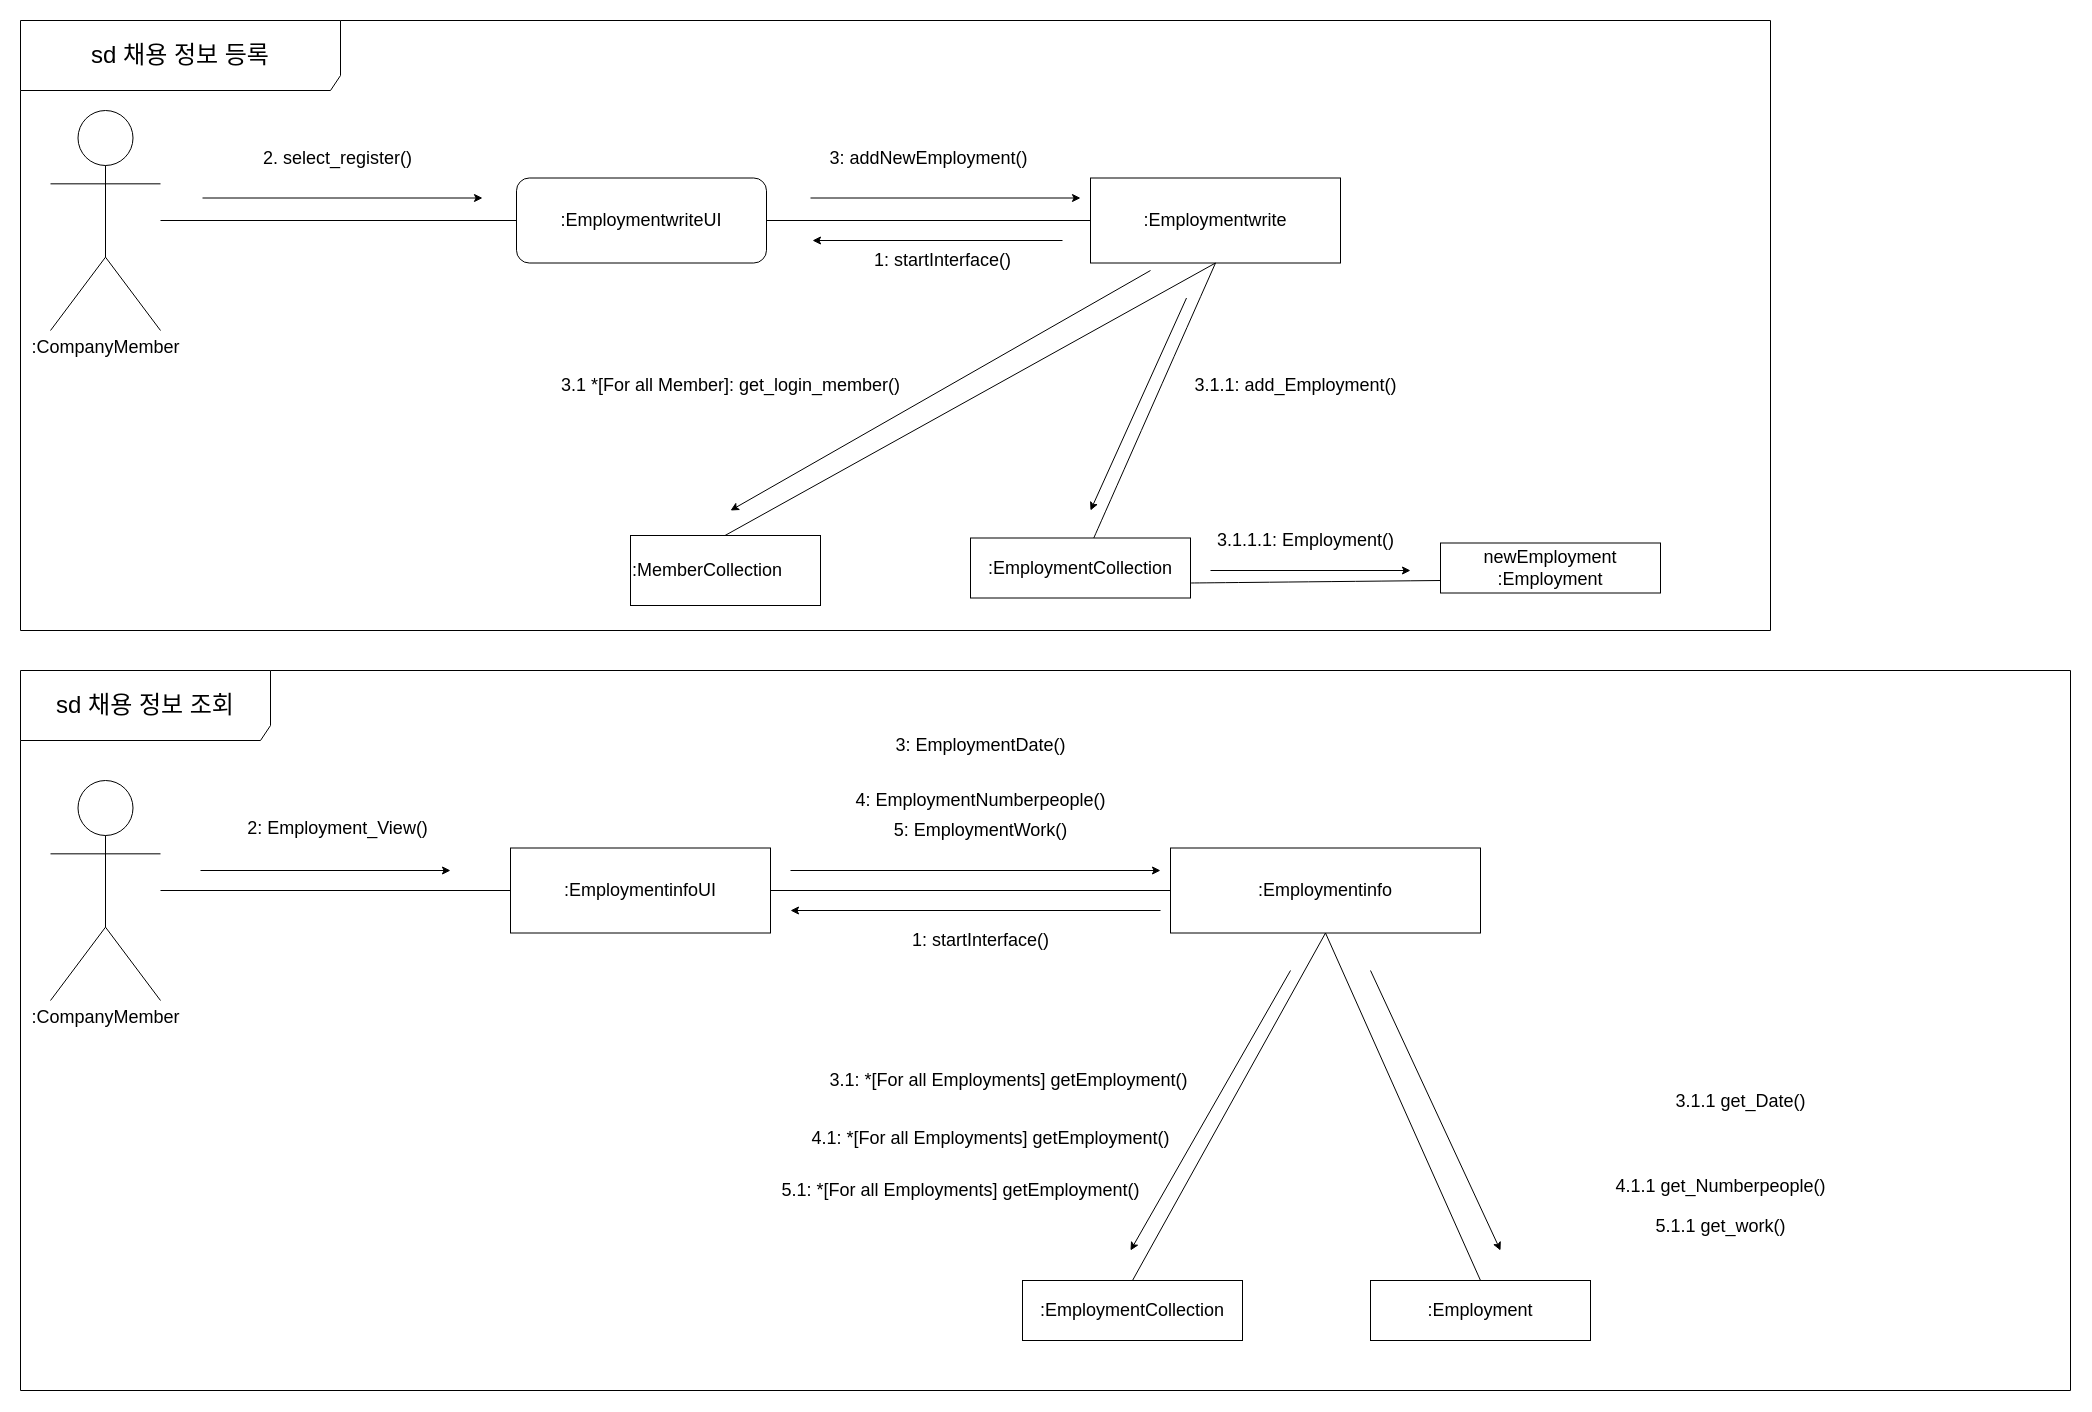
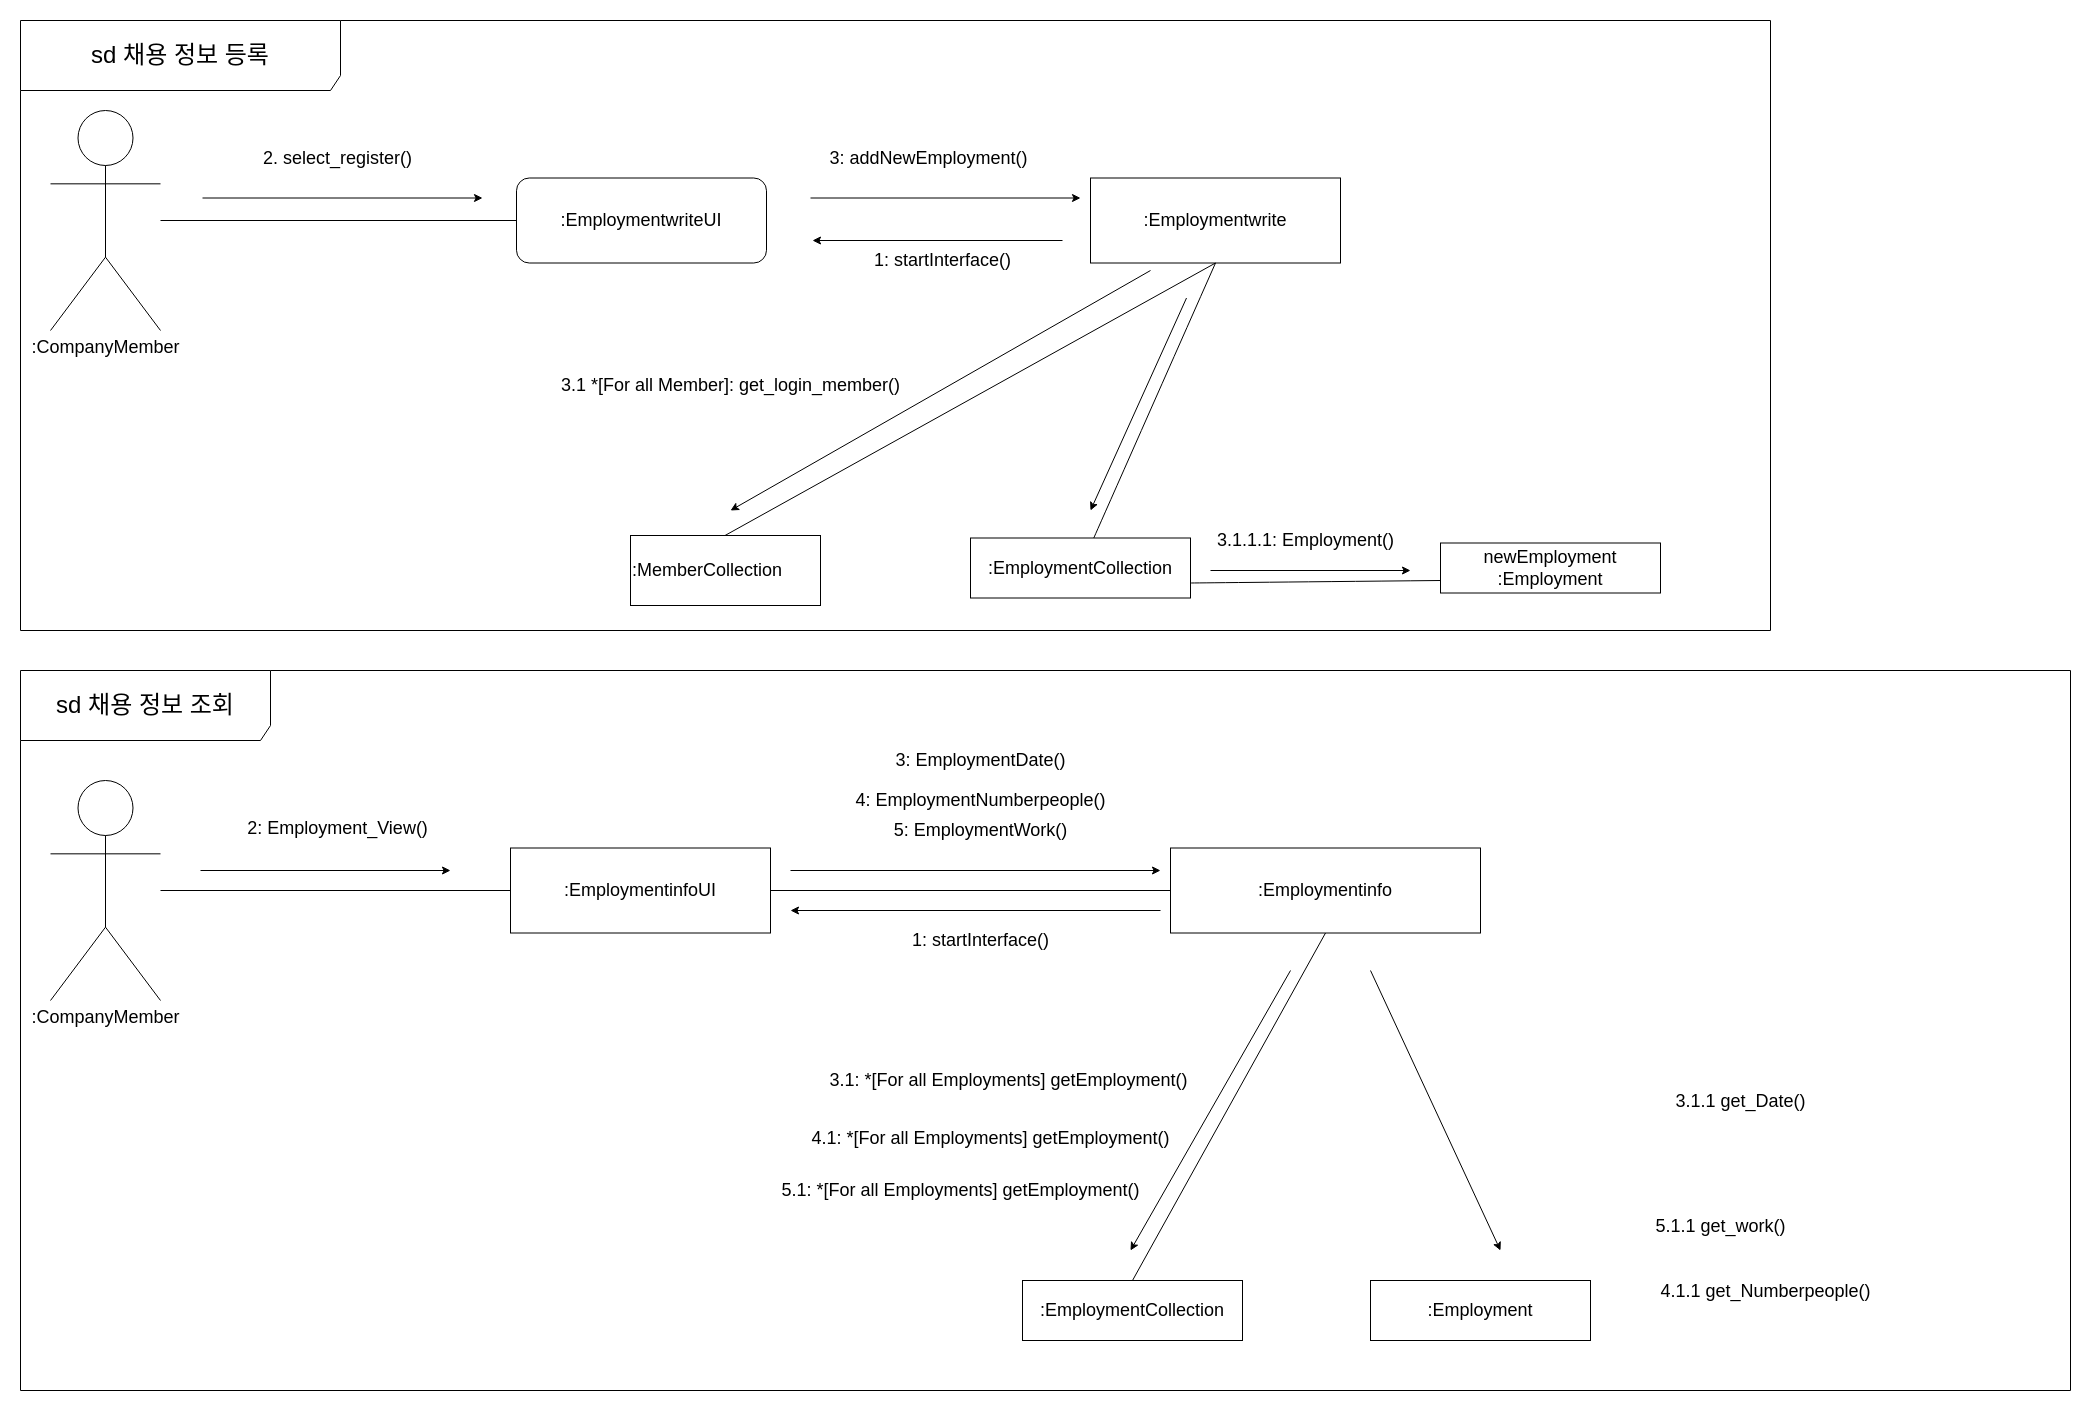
(929, 221) -> none
(1296, 386) -> none
(981, 746) -> (981, 761)
(1403, 1108) -> none
(1721, 1187) -> (1766, 1292)
